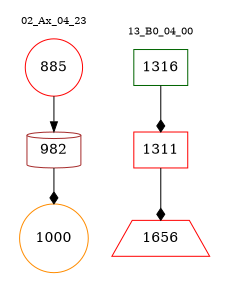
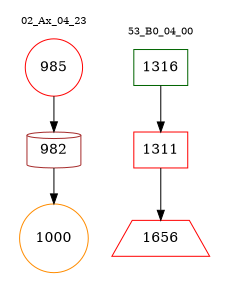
(161, 32) -> (161, 32)
(54, 68) -> (54, 68)
(161, 103) -> (161, 104)
(54, 180) -> (54, 181)
(161, 188) -> (161, 189)
